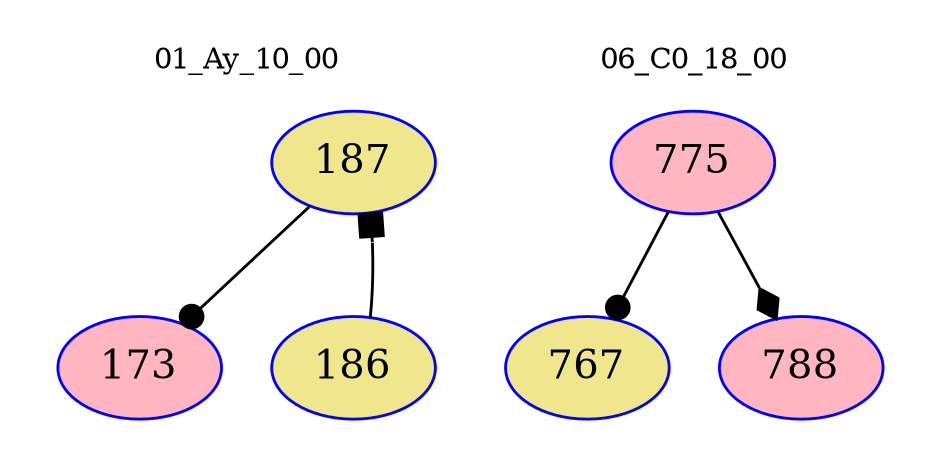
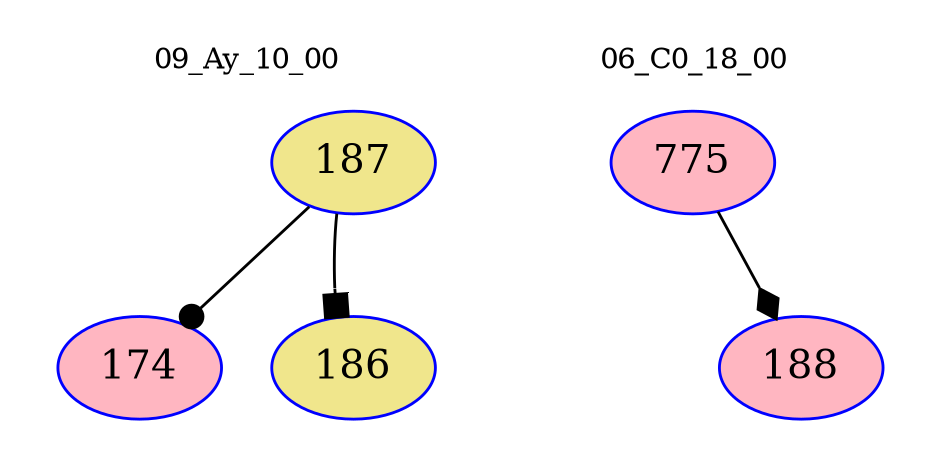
(247, 61) -> (247, 61)
(373, 280) -> (335, 251)
(140, 368) -> (140, 368)
(587, 368) -> none
(801, 368) -> (801, 368)
